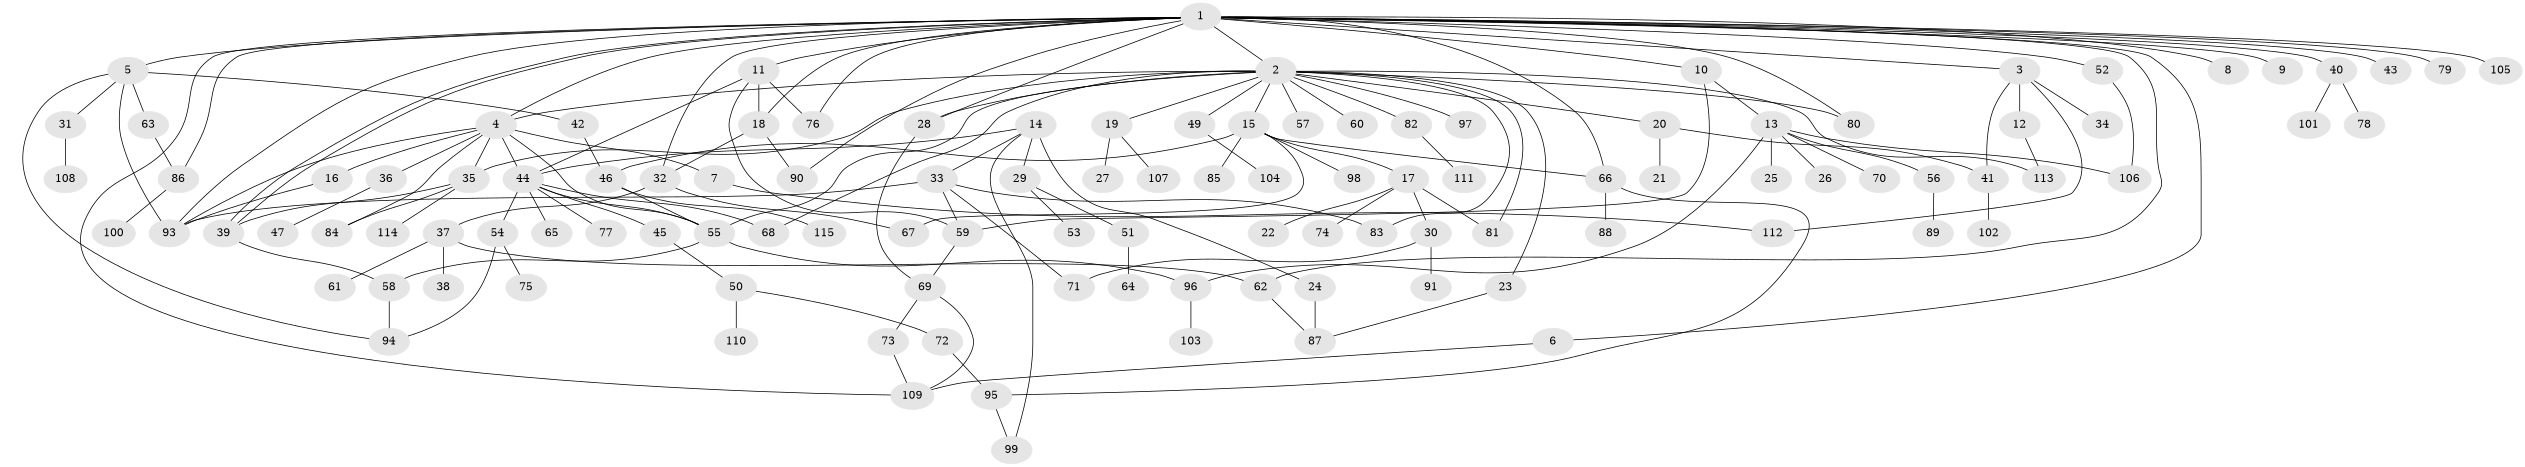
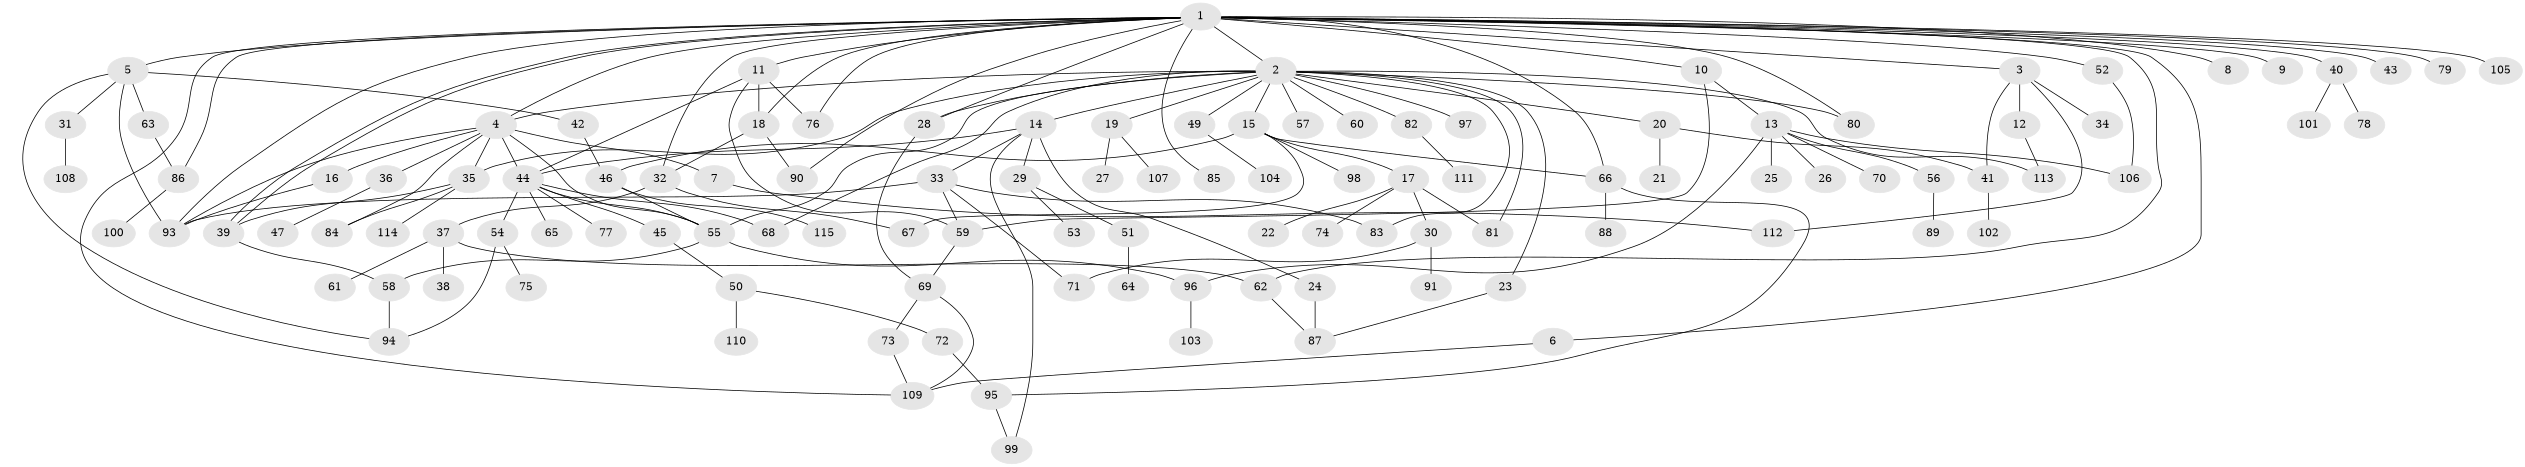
none -> (1155, 96)
(1229, 156) -> (1163, 100)
